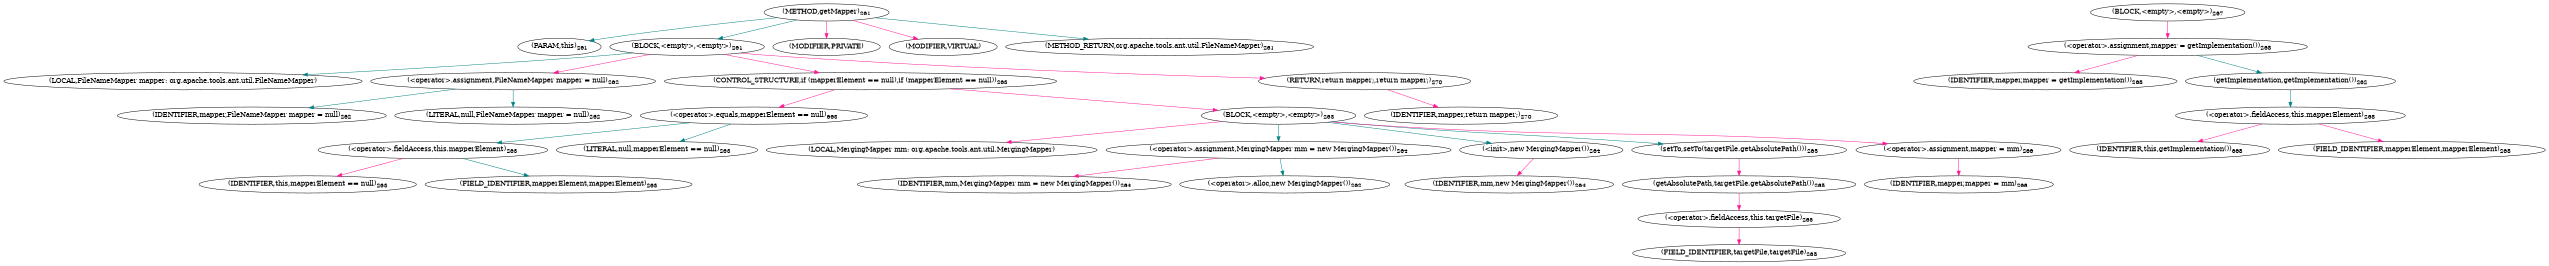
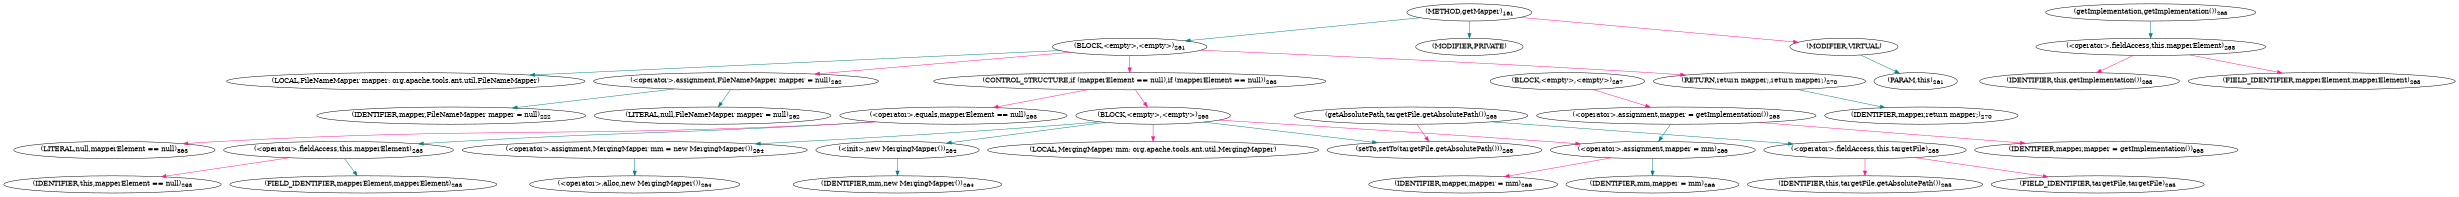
(865, 12) -> (1508, 12)
(827, 27) -> (1469, 27)
(685, 28) -> (1878, 63)
(1160, 47) -> none
(2227, 63) -> (1666, 131)
(2137, 81) -> (2198, 149)
(2362, 81) -> (2222, 12)
(1410, 98) -> (1838, 98)
(346, 115) -> (545, 115)
(832, 115) -> (1032, 115)
(708, 132) -> (532, 132)
(725, 149) -> (183, 149)
(2237, 149) -> (2147, 81)
(1527, 165) -> (898, 165)
(1739, 165) -> (1421, 130)
(382, 184) -> (187, 184)
(1014, 184) -> none
(1356, 184) -> (706, 184)
none -> (1652, 184)
none -> (1865, 184)
(1739, 199) -> (1640, 133)
